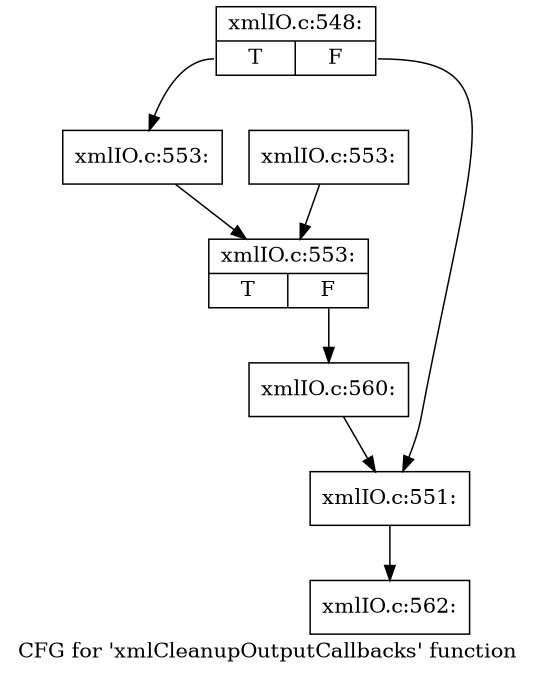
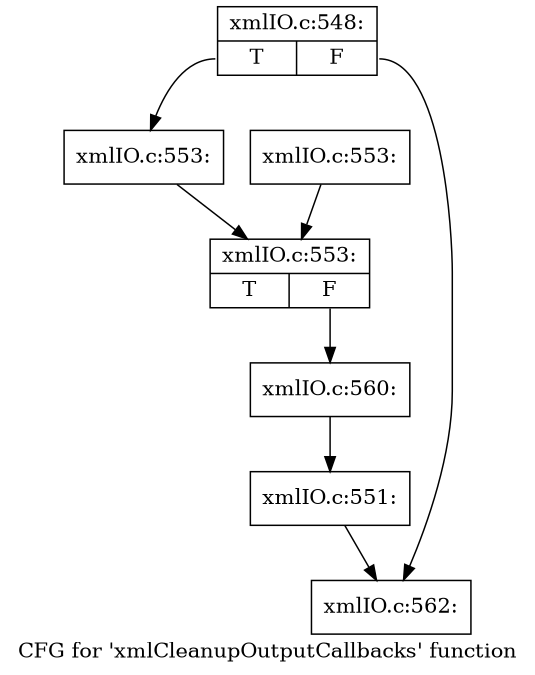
(459, 228) -> (452, 303)
